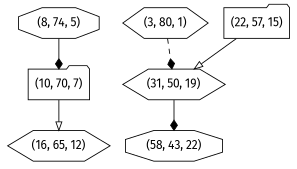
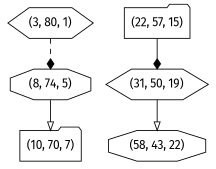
(59, 49) -> (51, 111)
(169, 49) -> (51, 49)
(219, 51) -> (157, 49)
(174, 110) -> (157, 111)
(59, 146) -> none
